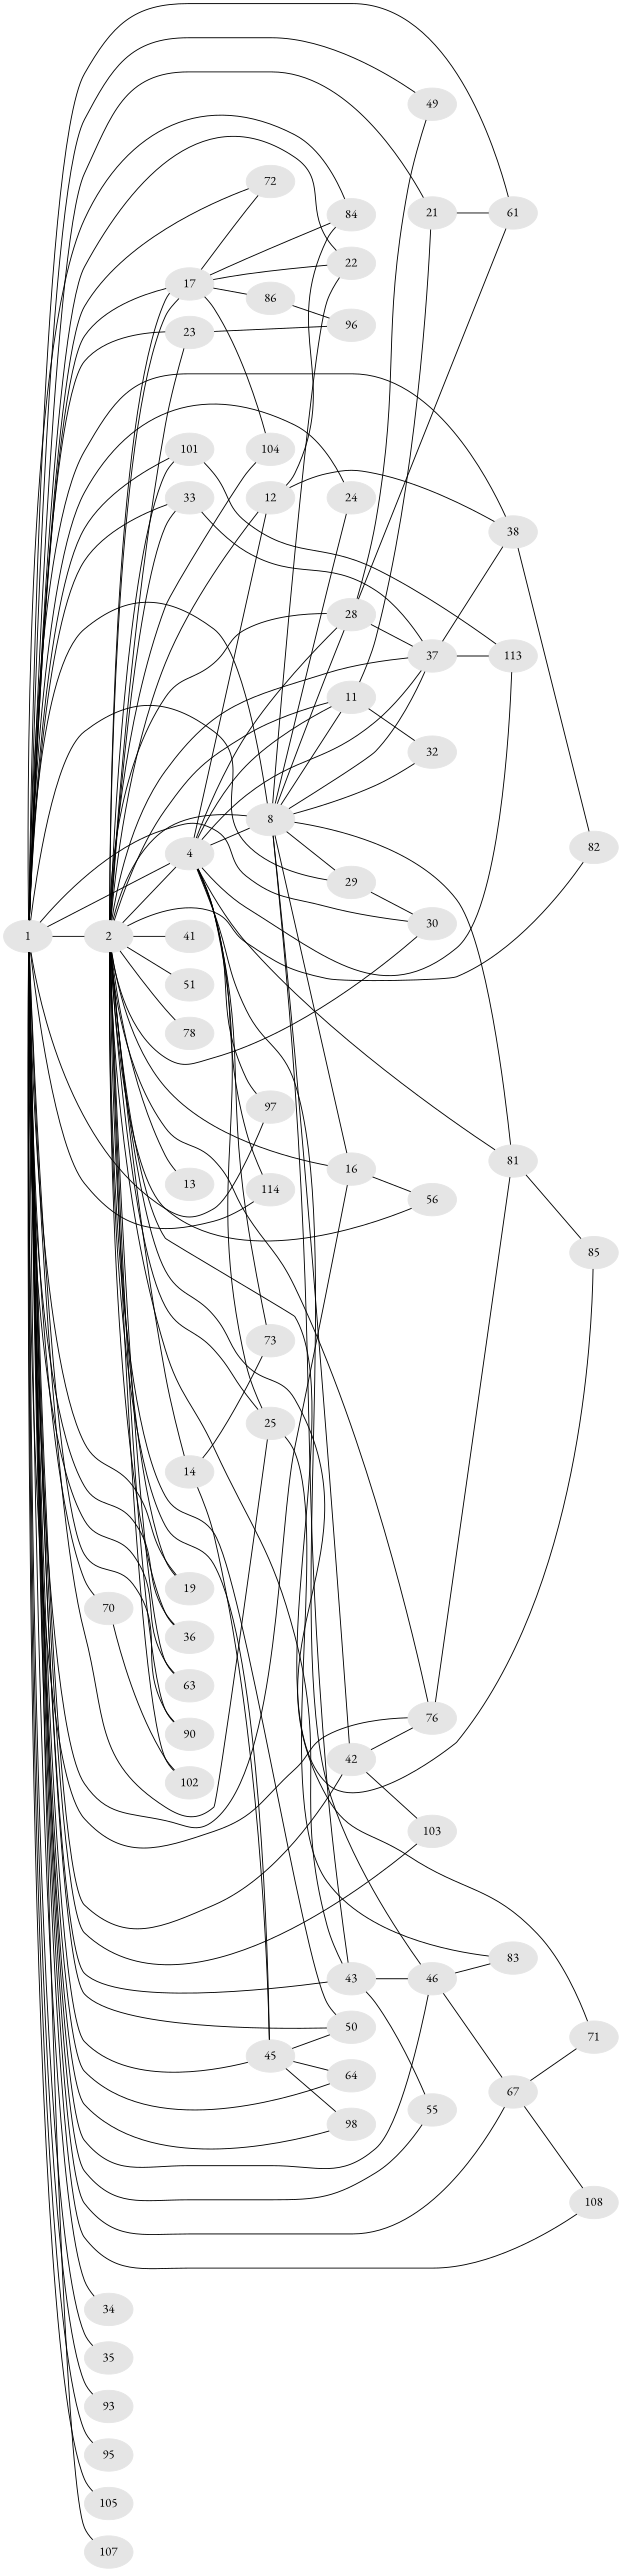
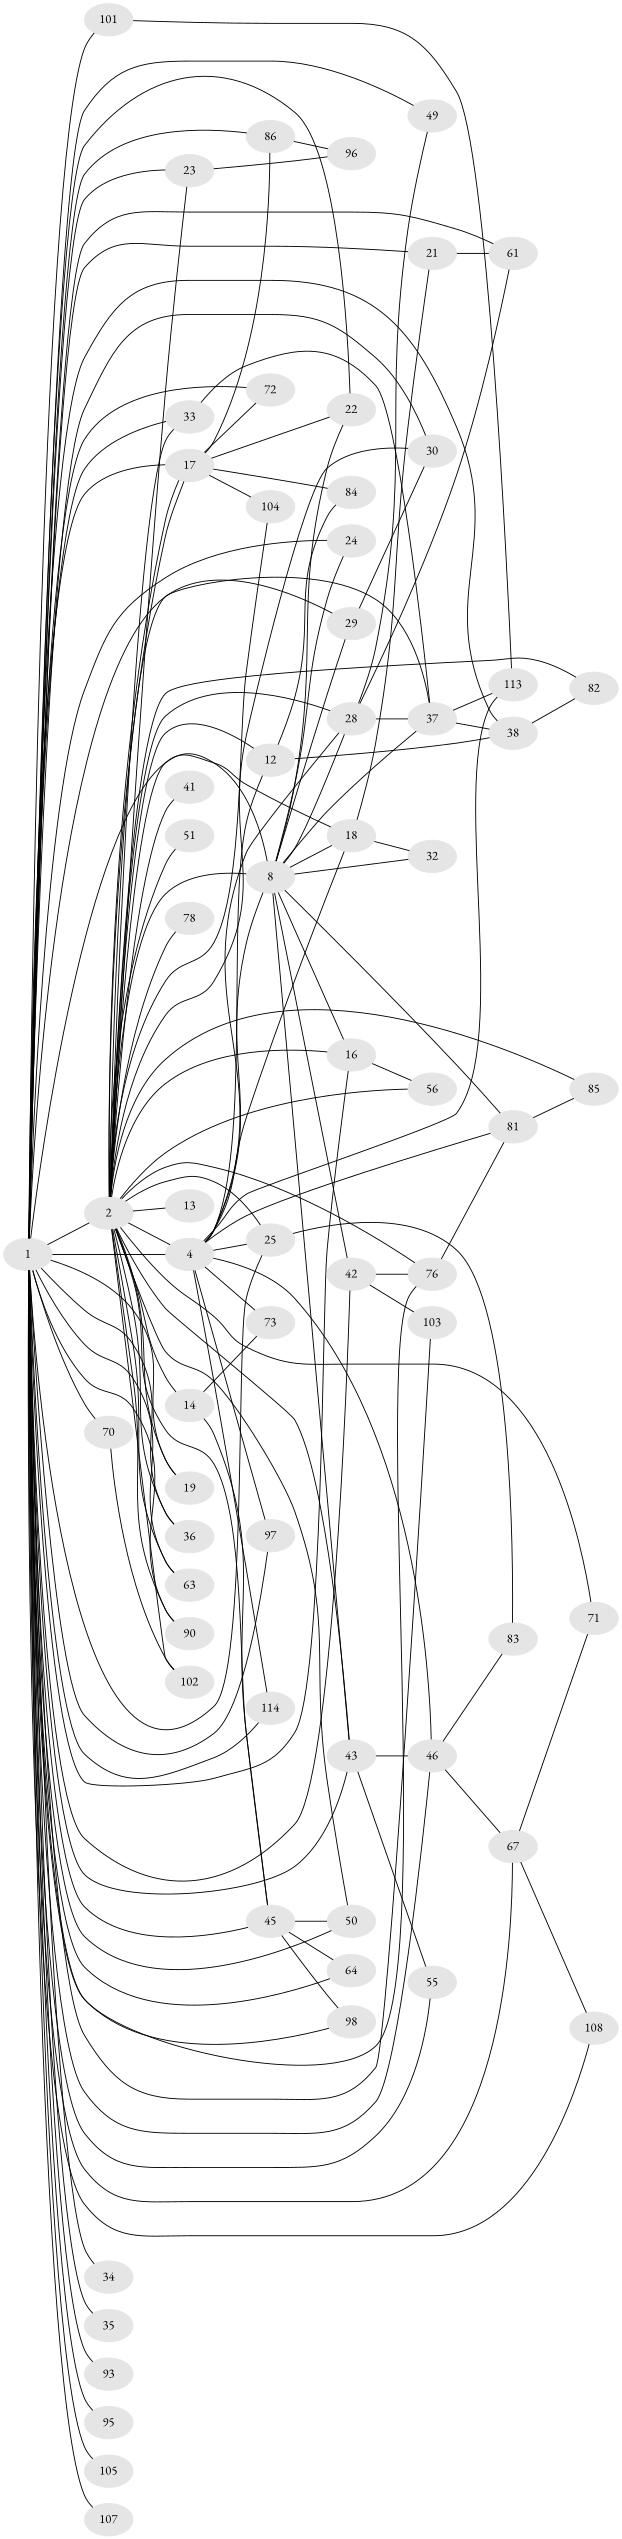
(77, 243) -> (48, 618)
(126, 688) -> none
(351, 697) -> (351, 836)
(320, 755) -> none
